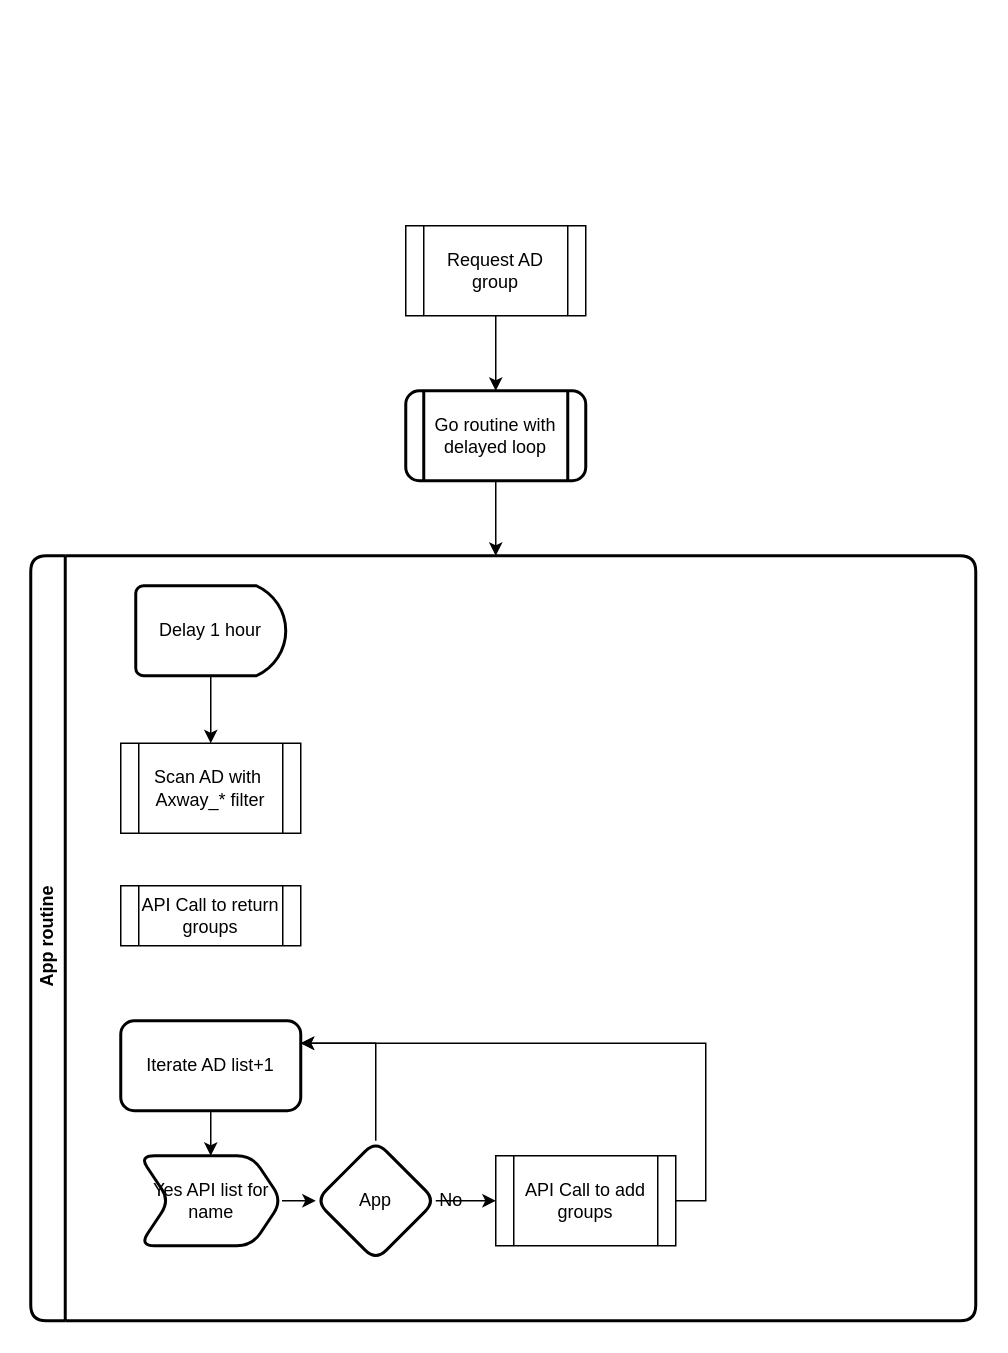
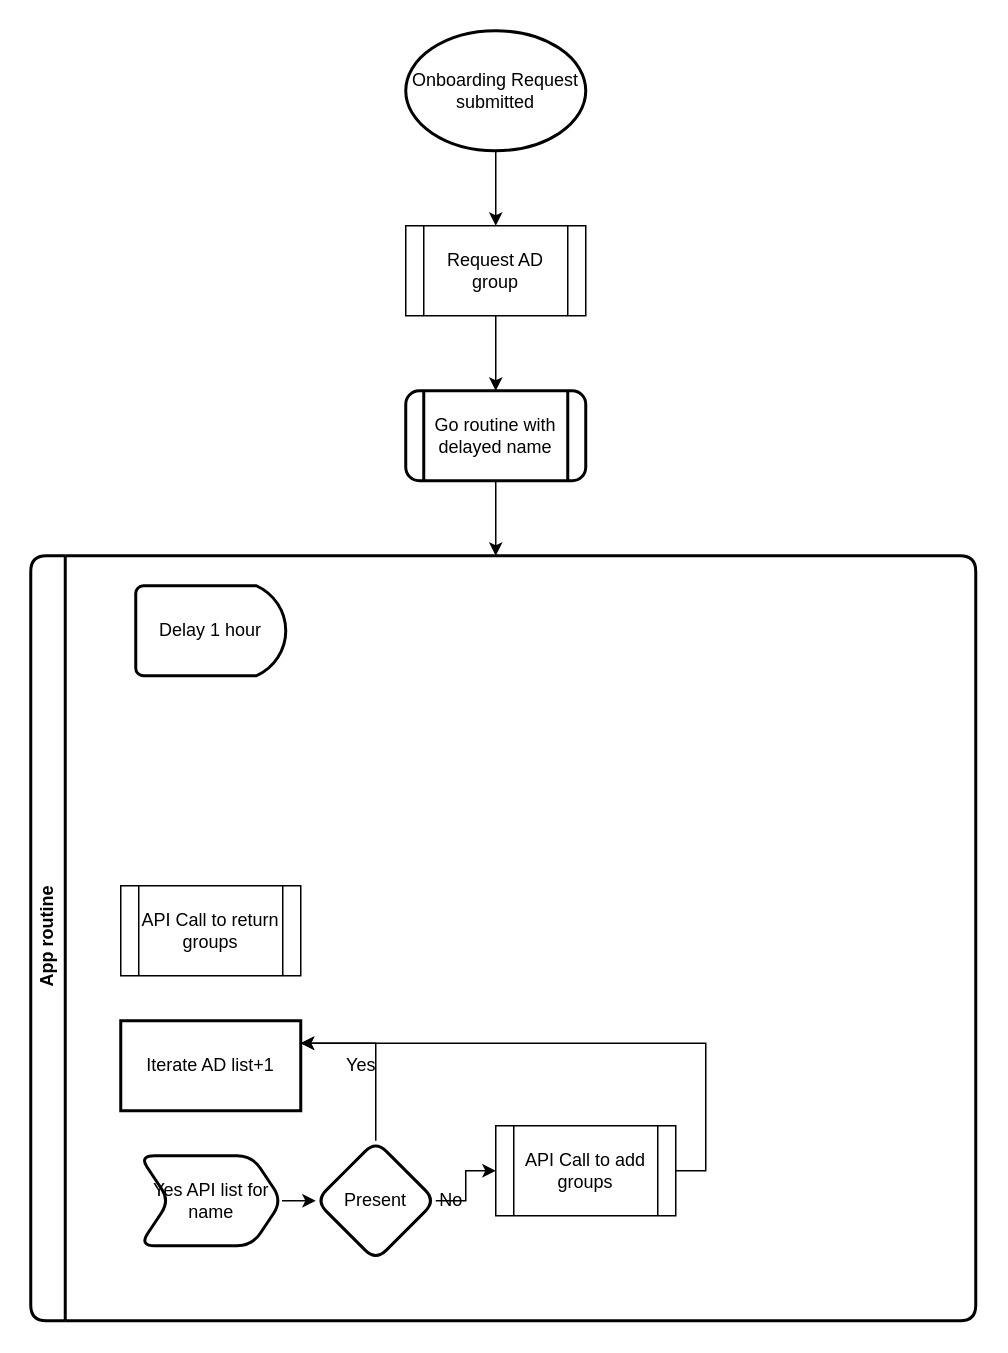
none -> (496, 91)
none -> (496, 183)
(496, 436) -> (496, 436)
(211, 704) -> none
(211, 788) -> none
(211, 916) -> (211, 931)
(211, 1066) -> (211, 1066)
none -> (361, 1066)
(211, 1128) -> none
(376, 1201) -> (376, 1201)
(586, 1201) -> (586, 1171)
